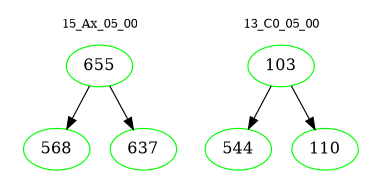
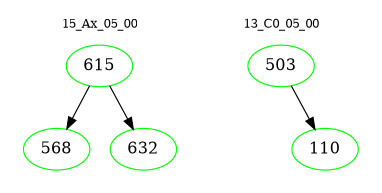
(99, 66) -> (99, 66)
(281, 66) -> (281, 66)
(143, 149) -> (143, 149)
(238, 149) -> none
